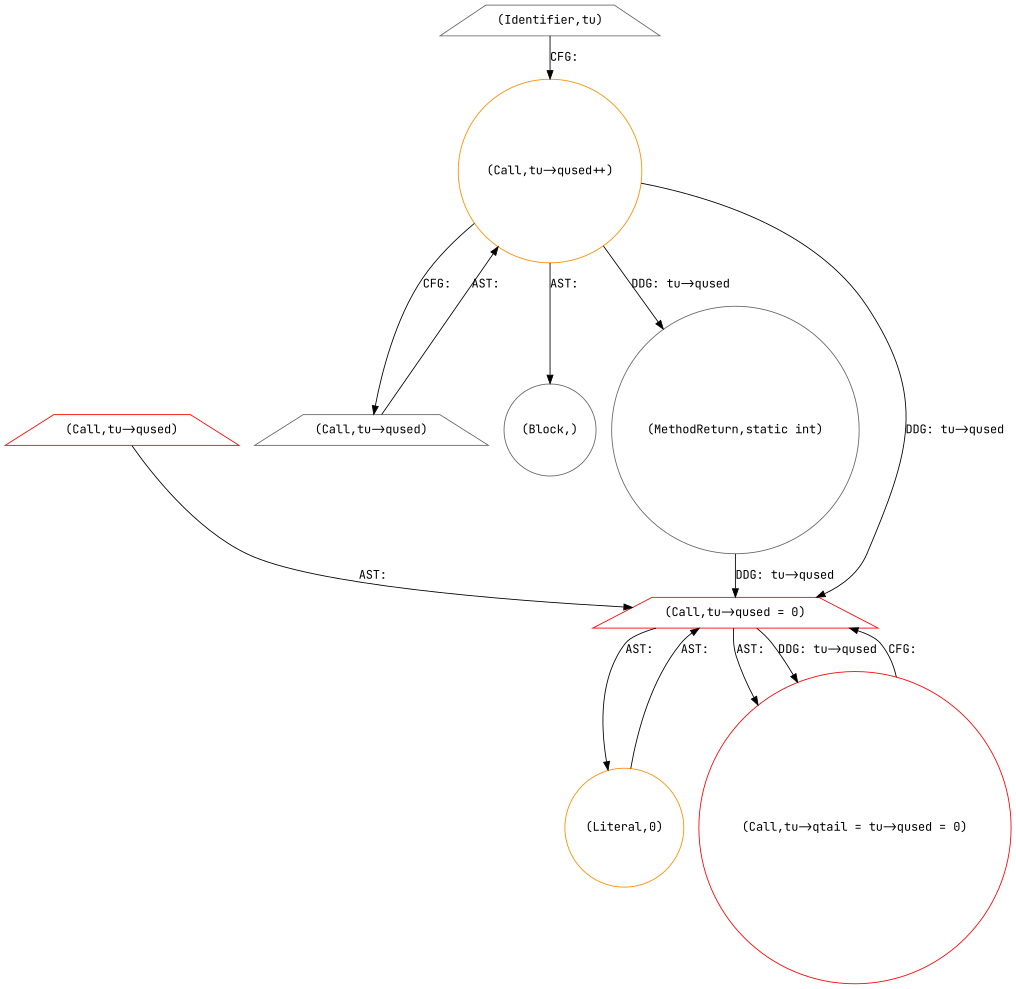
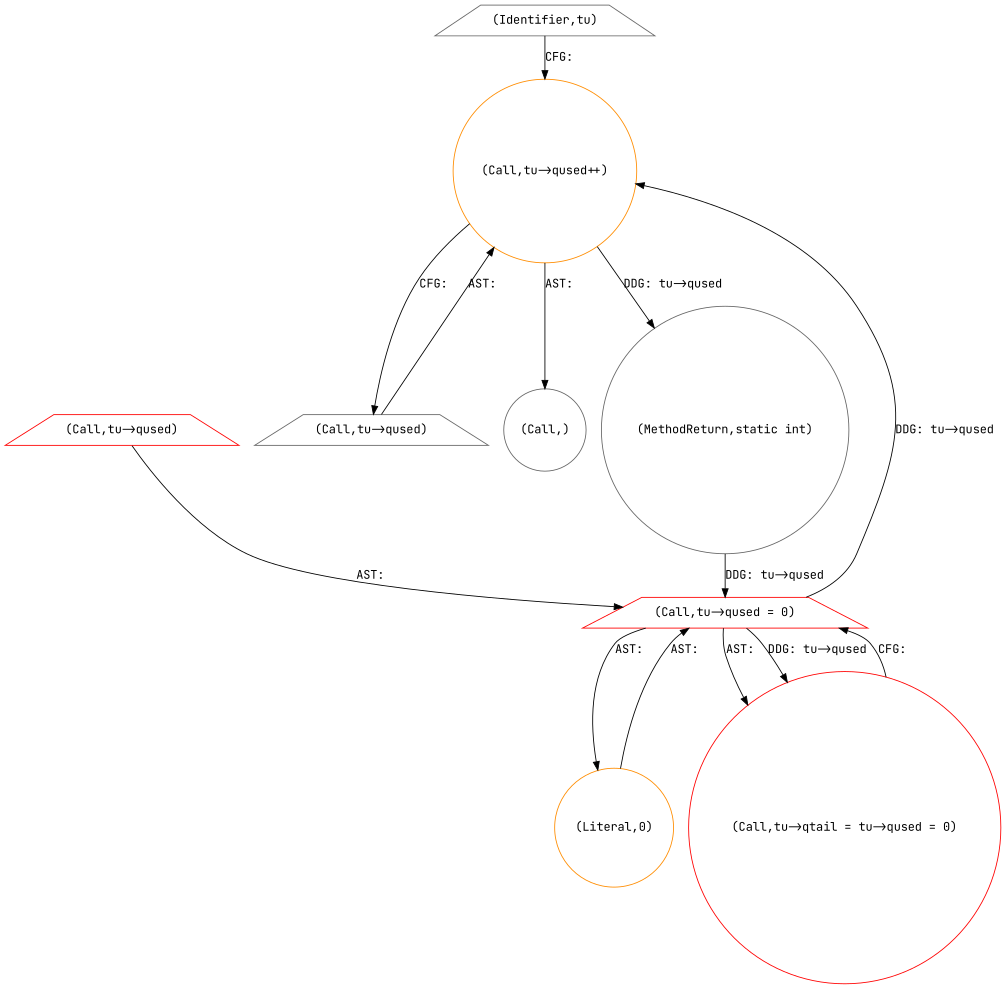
(882, 331) -> (877, 341)
(550, 430) -> (545, 430)
